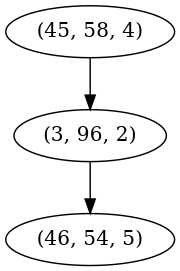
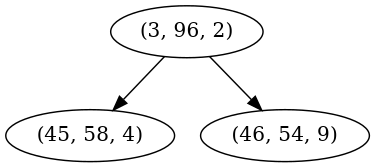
(90, 77) -> (144, 78)
(90, 240) -> (285, 136)
